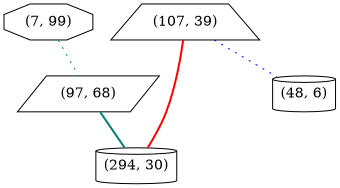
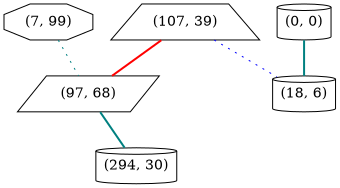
none -> (304, 22)
(304, 94) -> (304, 94)
(171, 96) -> (137, 58)
